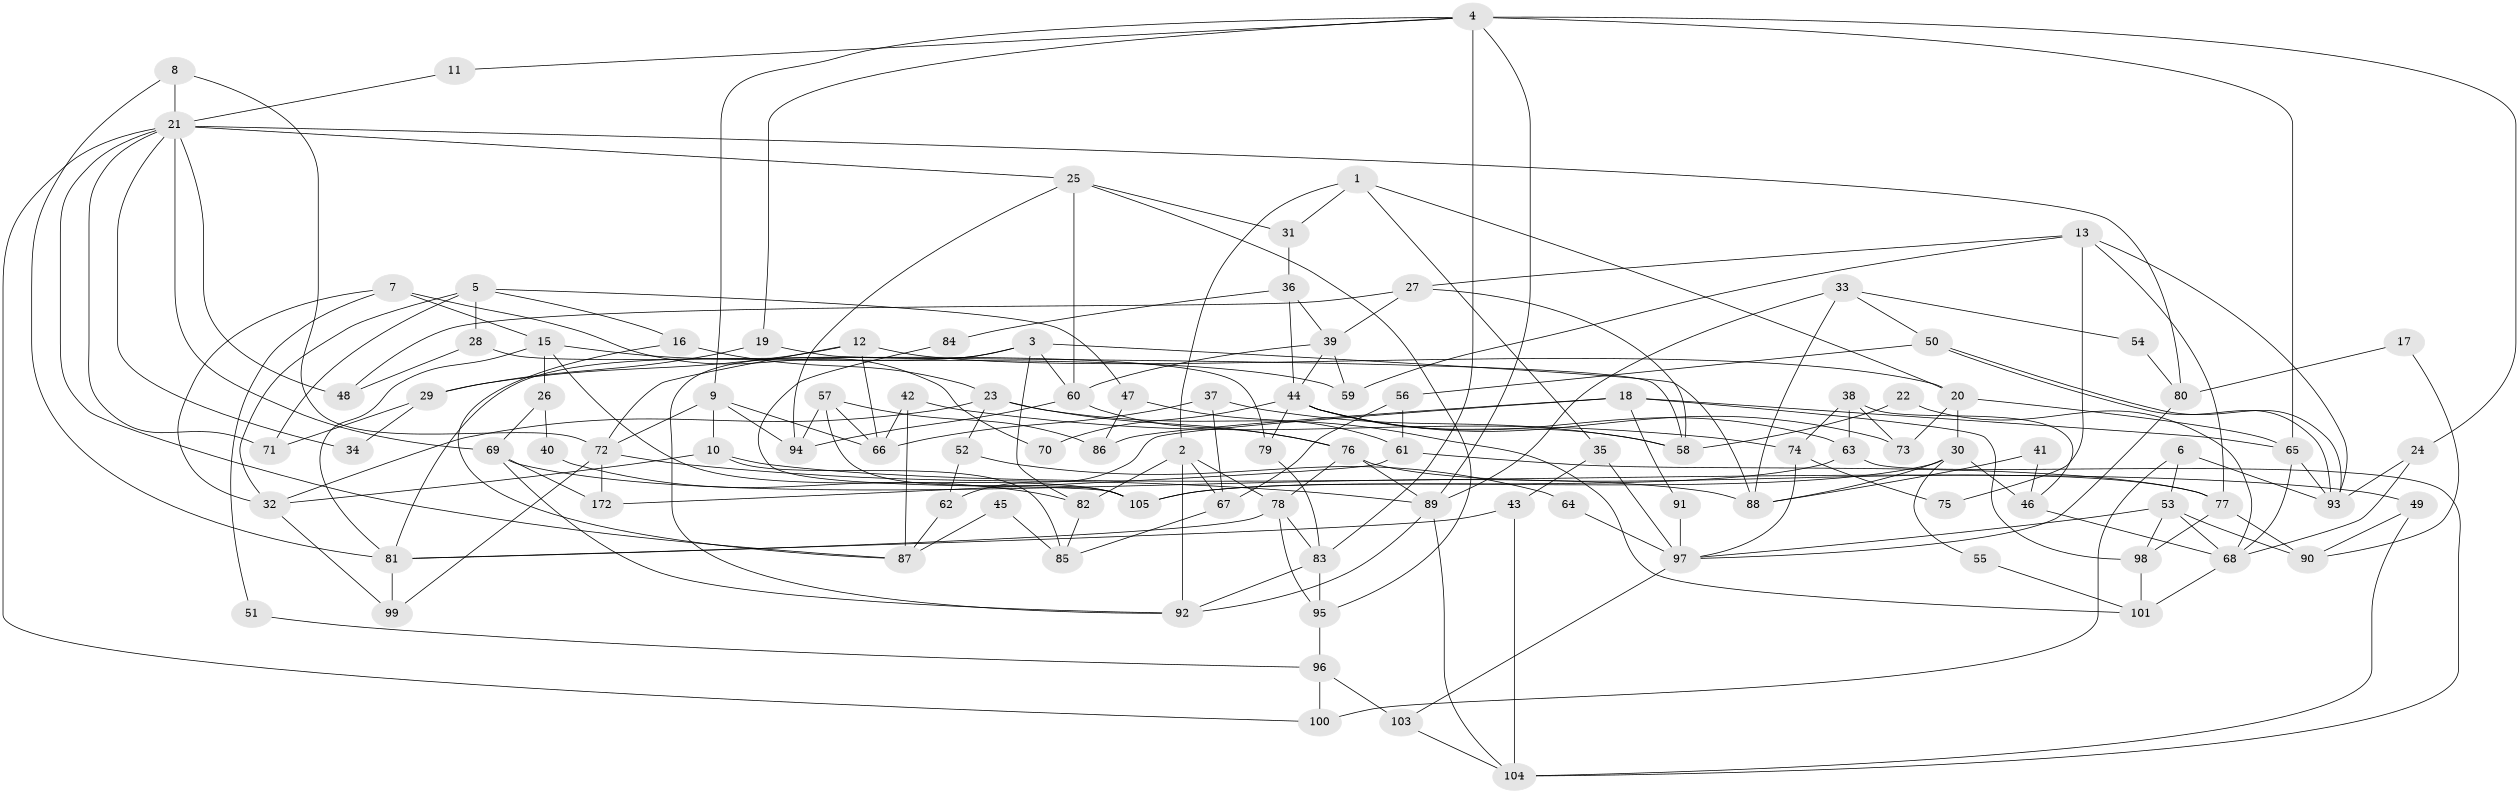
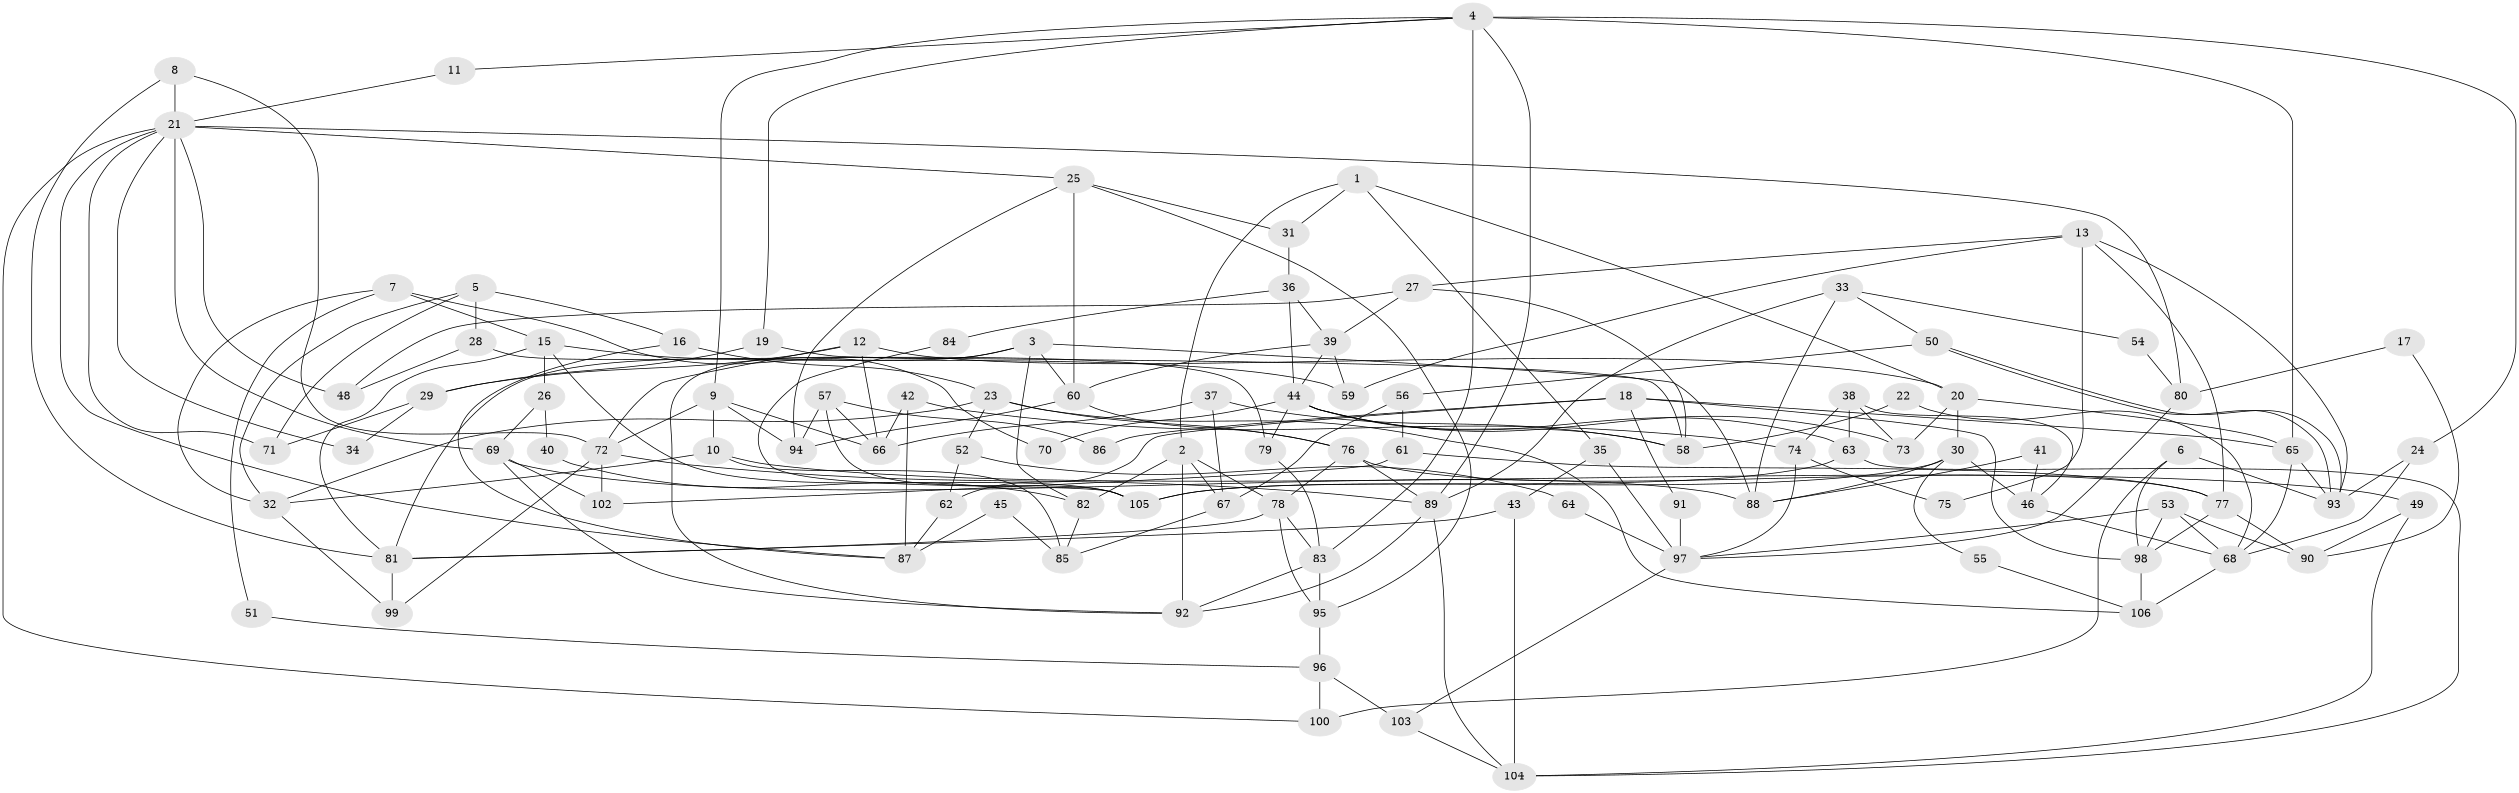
(1128, 397) -> none
(2175, 475) -> (2139, 499)
(602, 505) -> (602, 505)
(2141, 614) -> (2141, 614)
